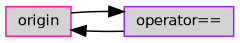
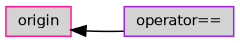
(90, 12) -> none
